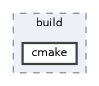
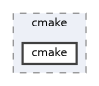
(50, 24) -> (50, 24)
